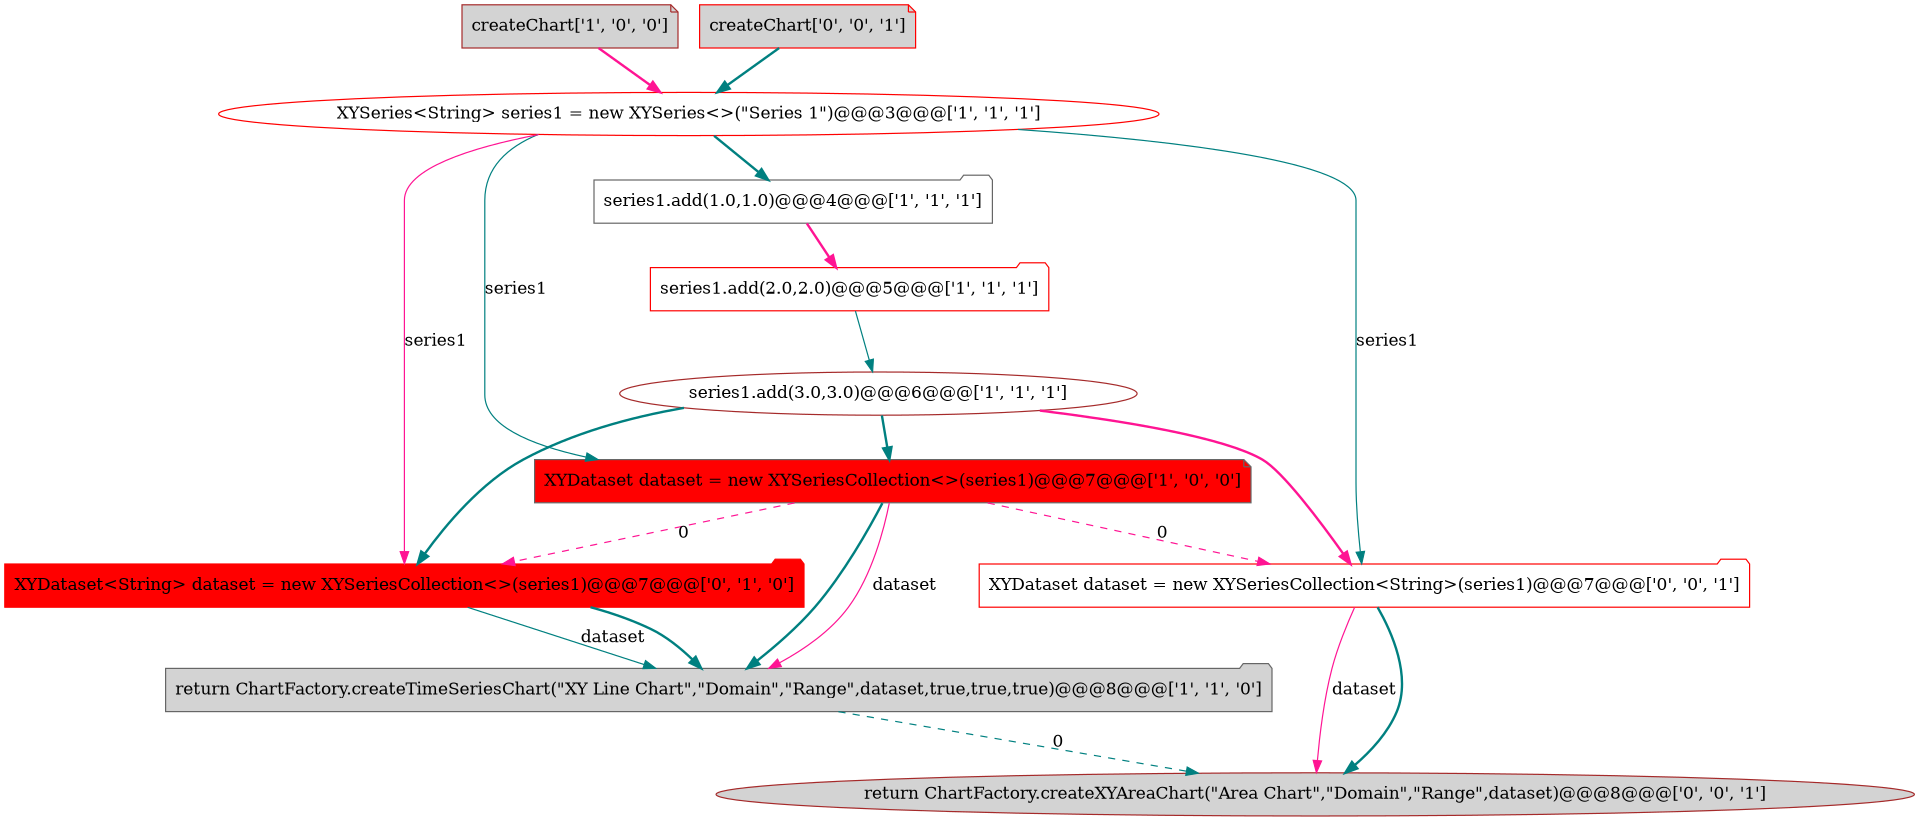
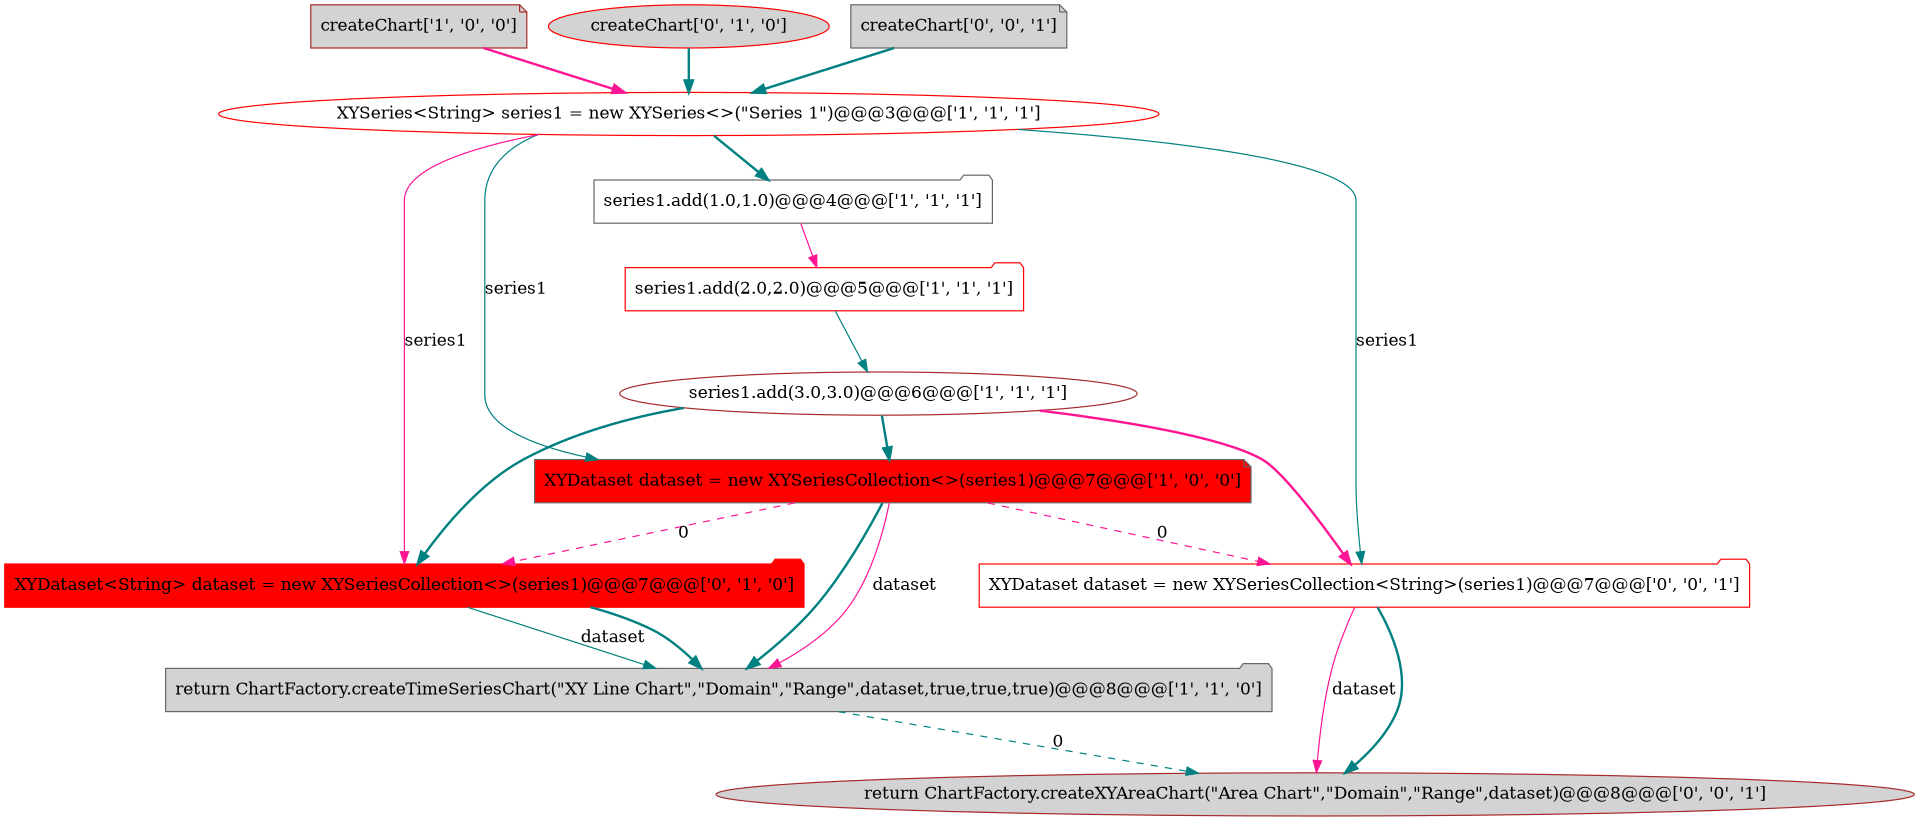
none -> (689, 26)
(808, 26) -> (959, 26)
(818, 240) -> (807, 240)
